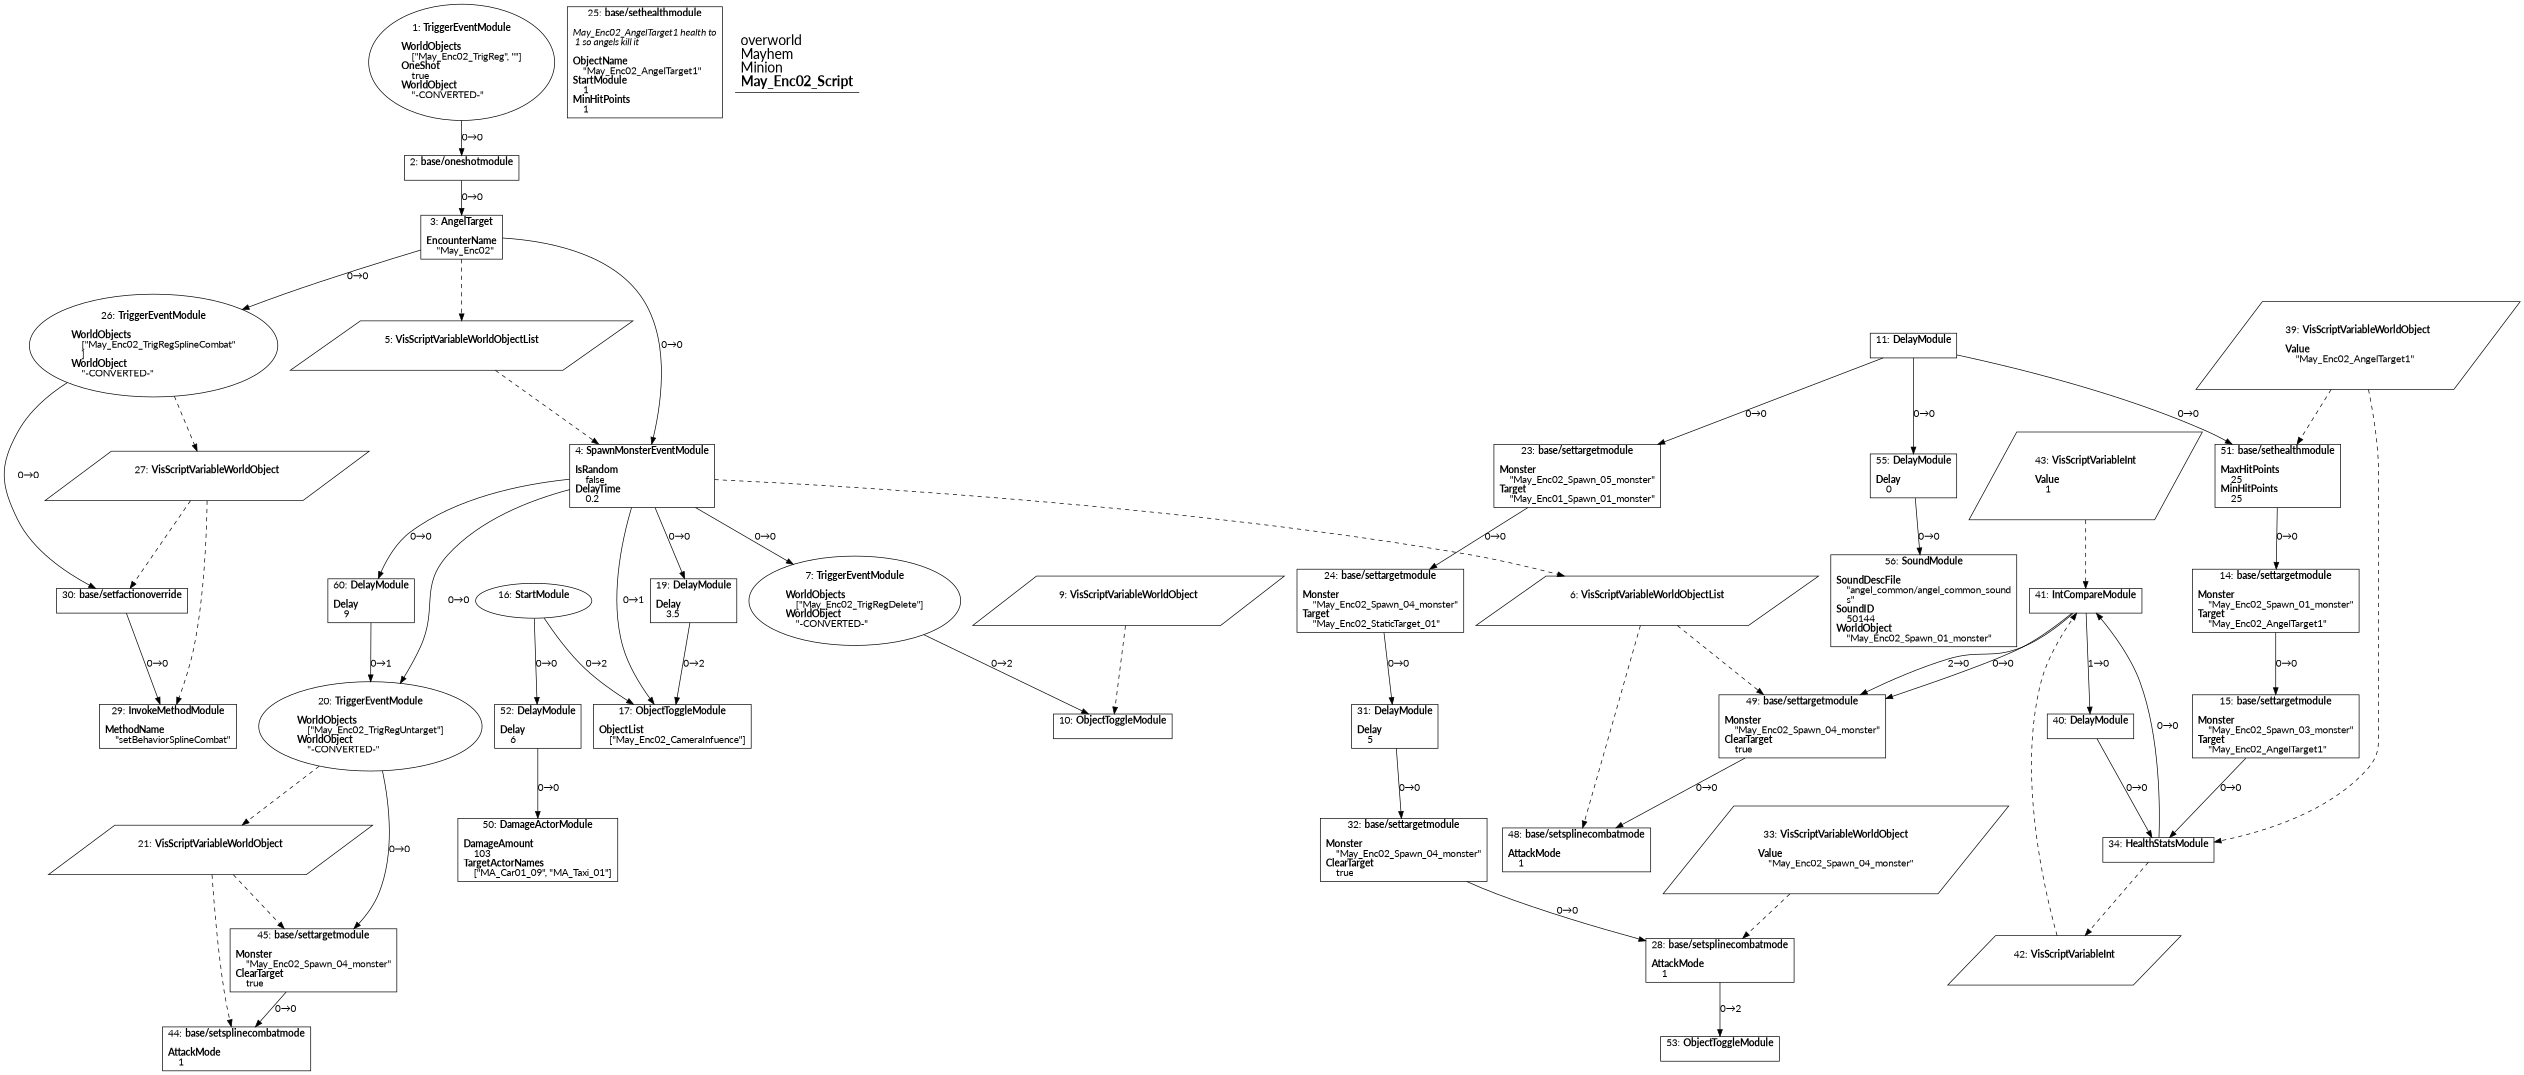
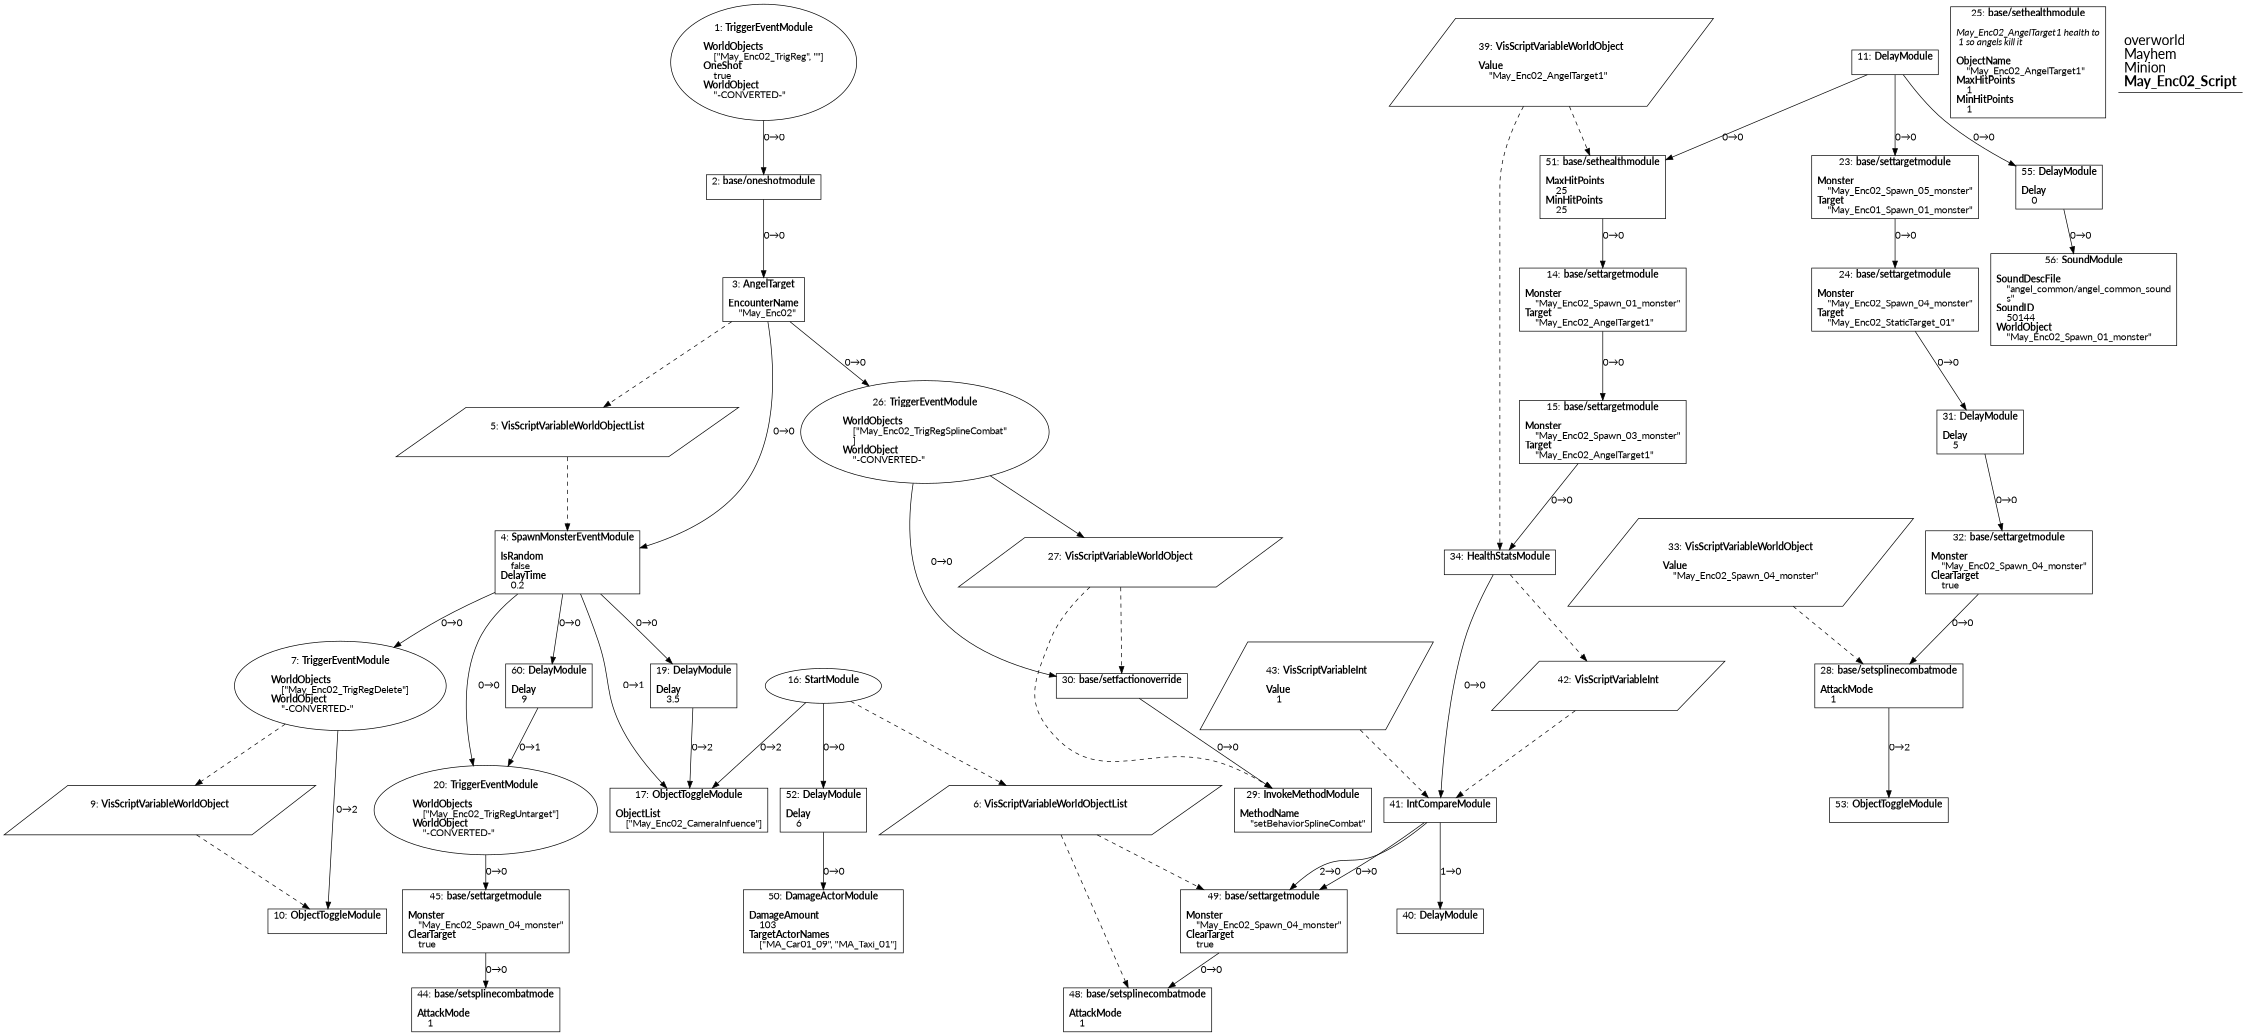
(600, 81) -> (1986, 81)
(184, 420) -> (1034, 505)
(1138, 511) -> (925, 742)
none -> (243, 753)
(2123, 785) -> none
(211, 850) -> none
